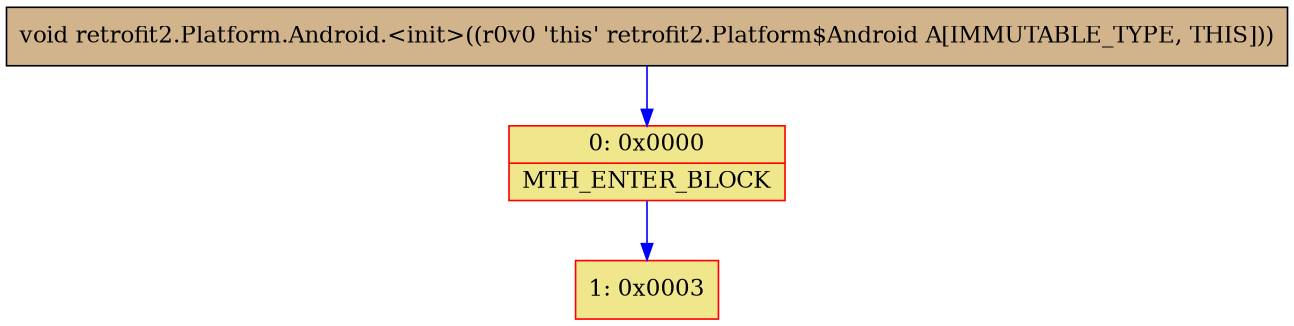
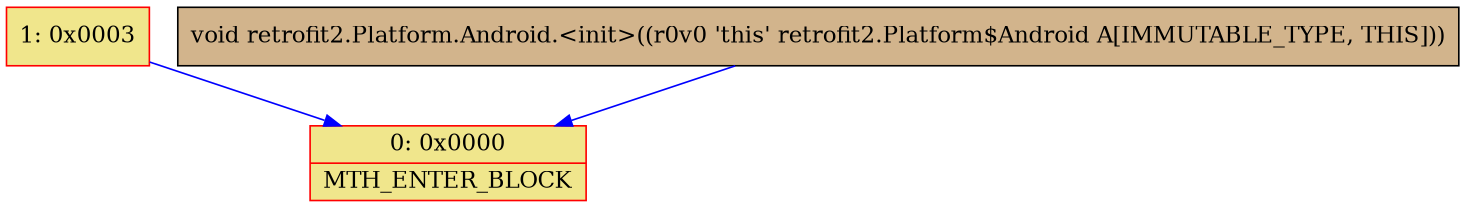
(647, 222) -> (237, 91)
